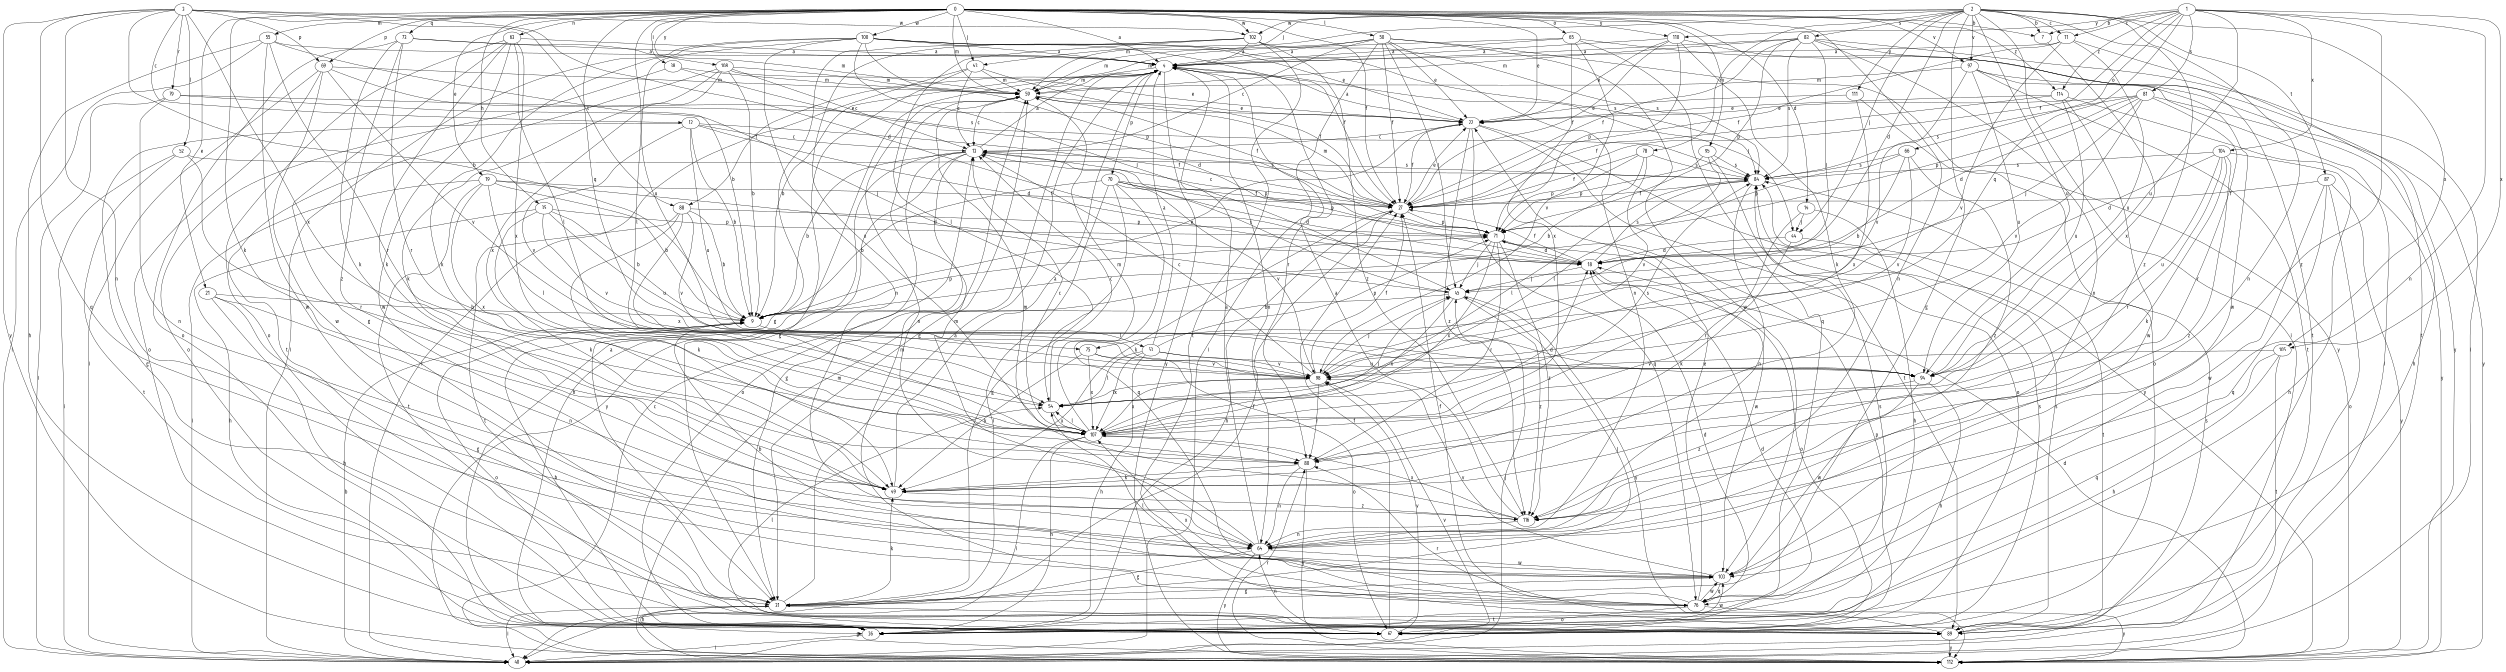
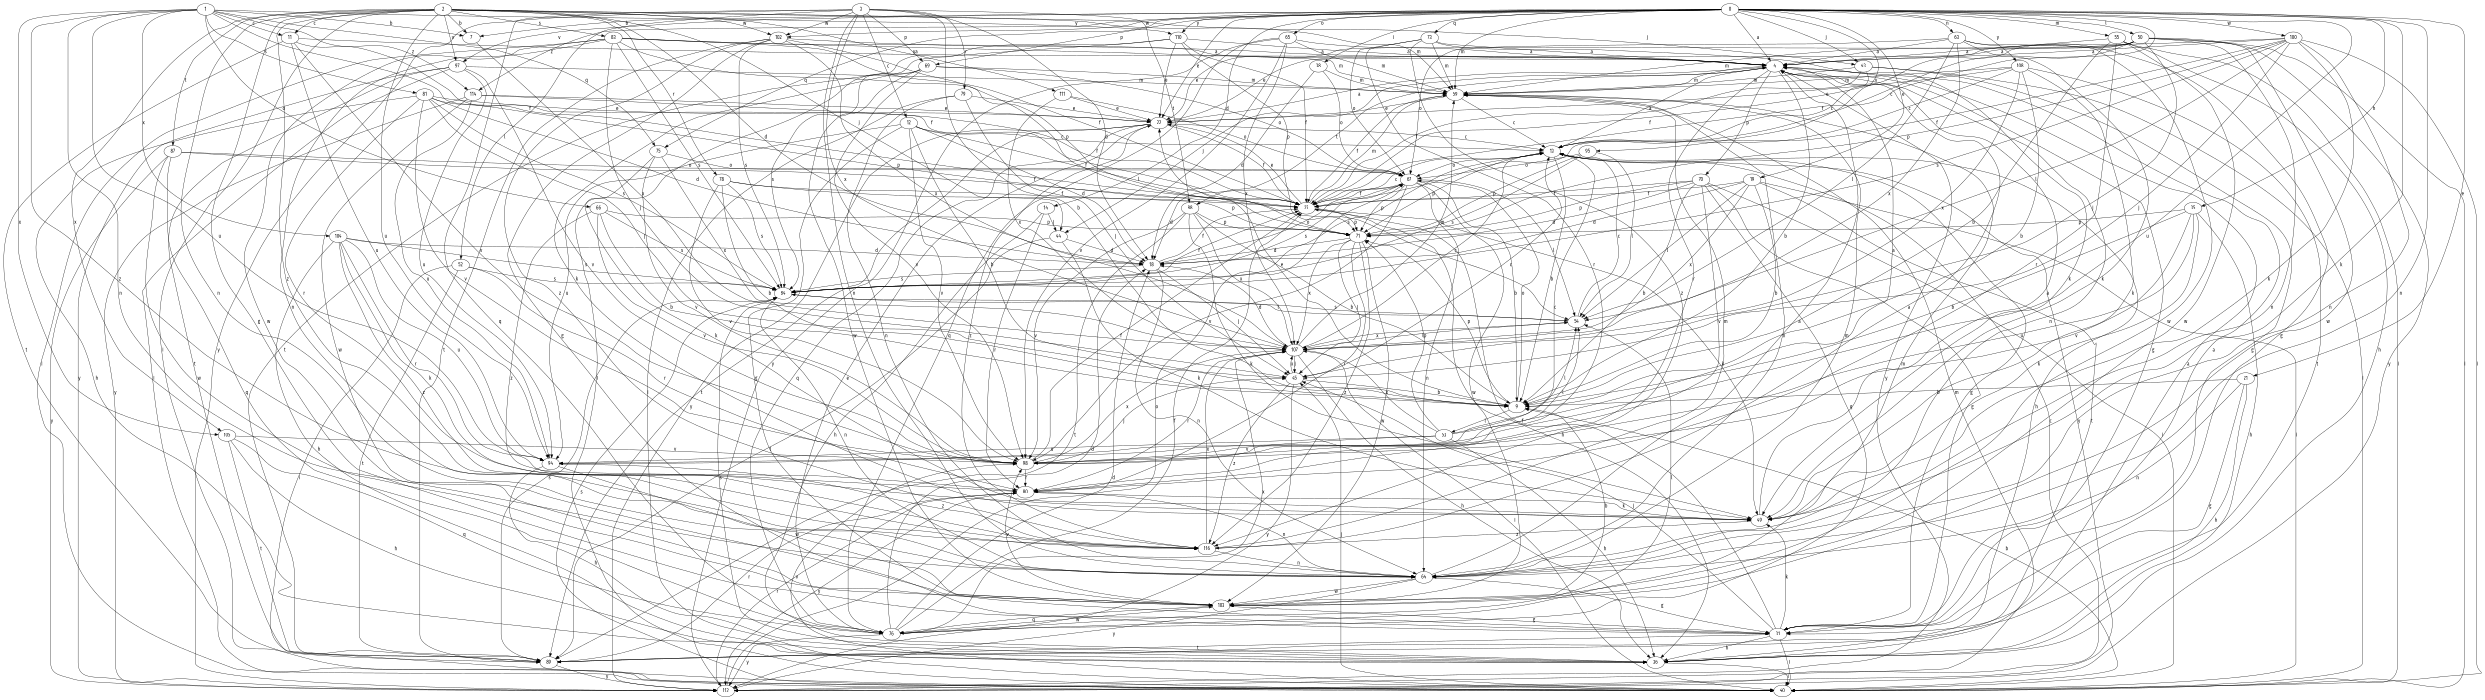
(1345, 166) -> (1180, 276)
none -> (1220, 461)
(1290, 653) -> none
